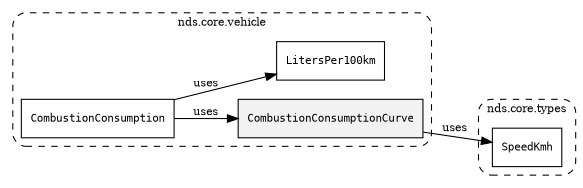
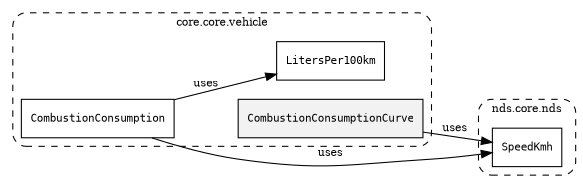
(222, 23) -> (222, 23)
(527, 109) -> (527, 109)
(201, 119) -> (315, 166)
